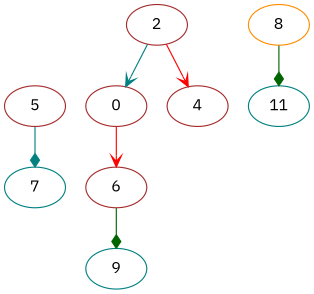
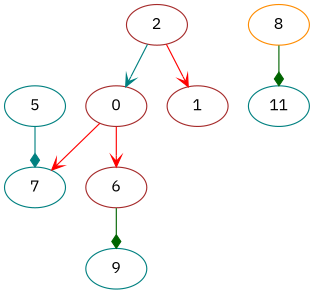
(35, 106) -> (35, 106)
(198, 106) -> (198, 106)
none -> (80, 143)
